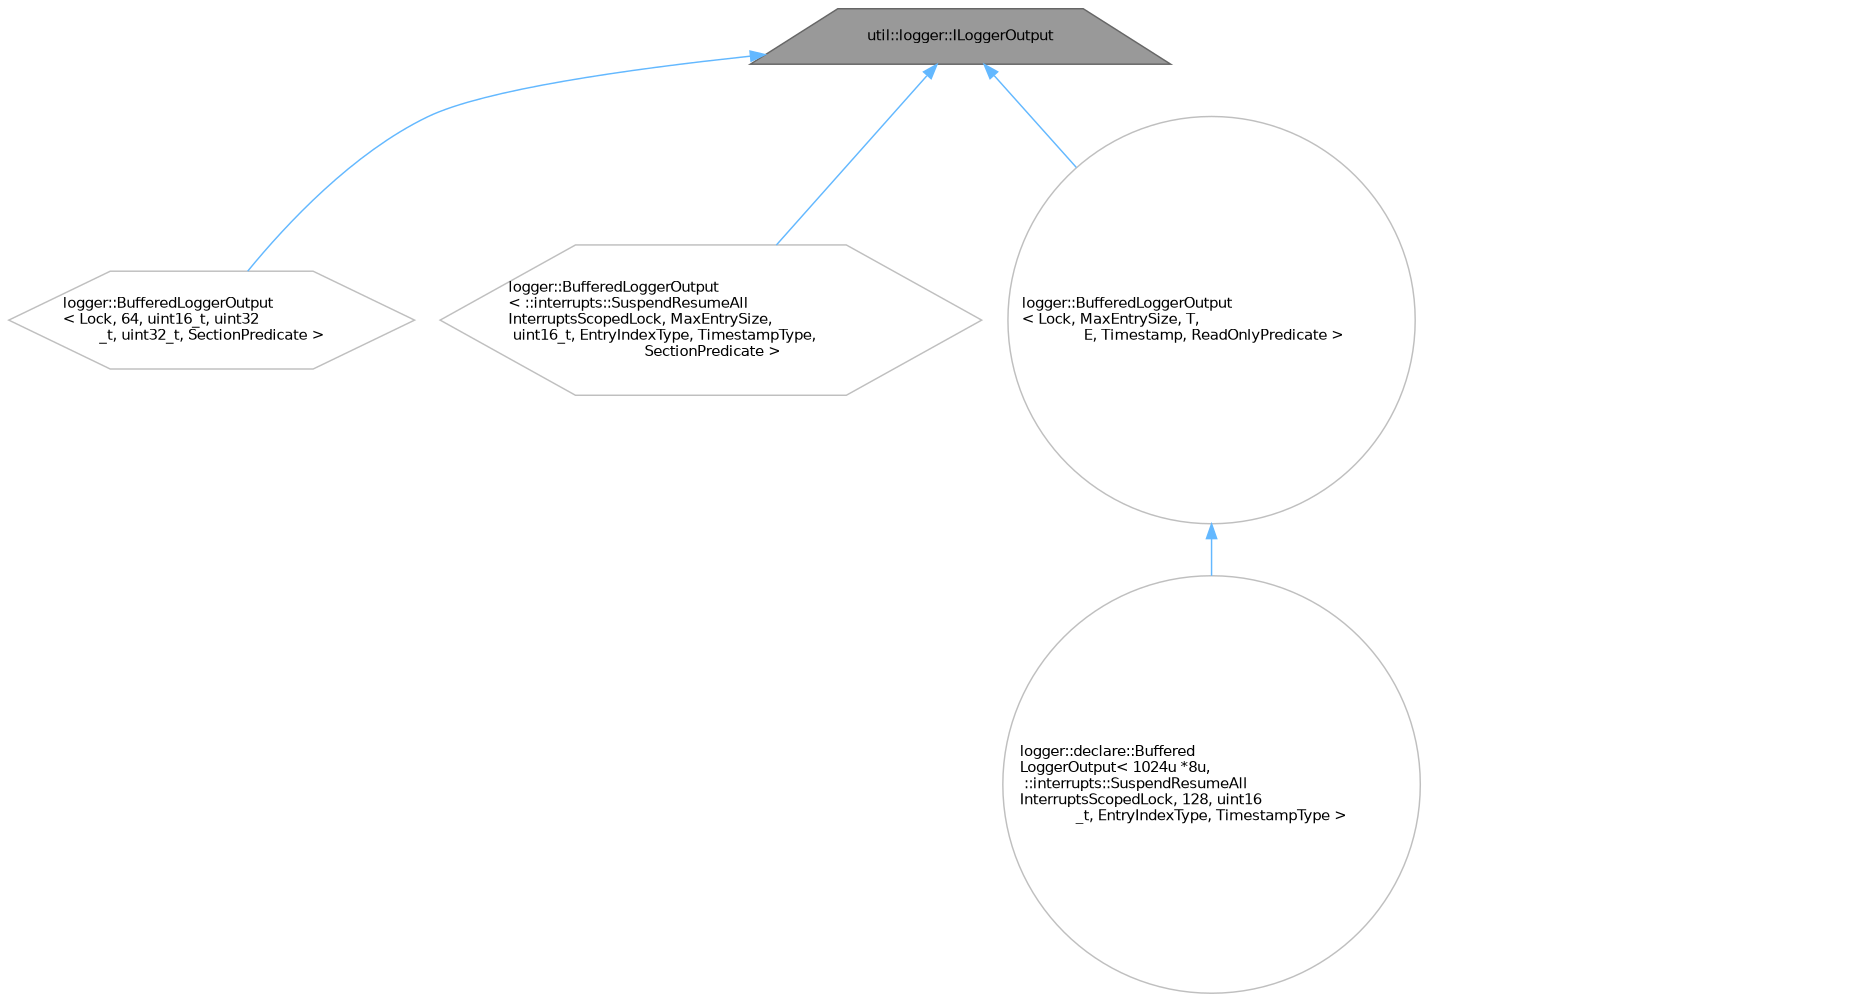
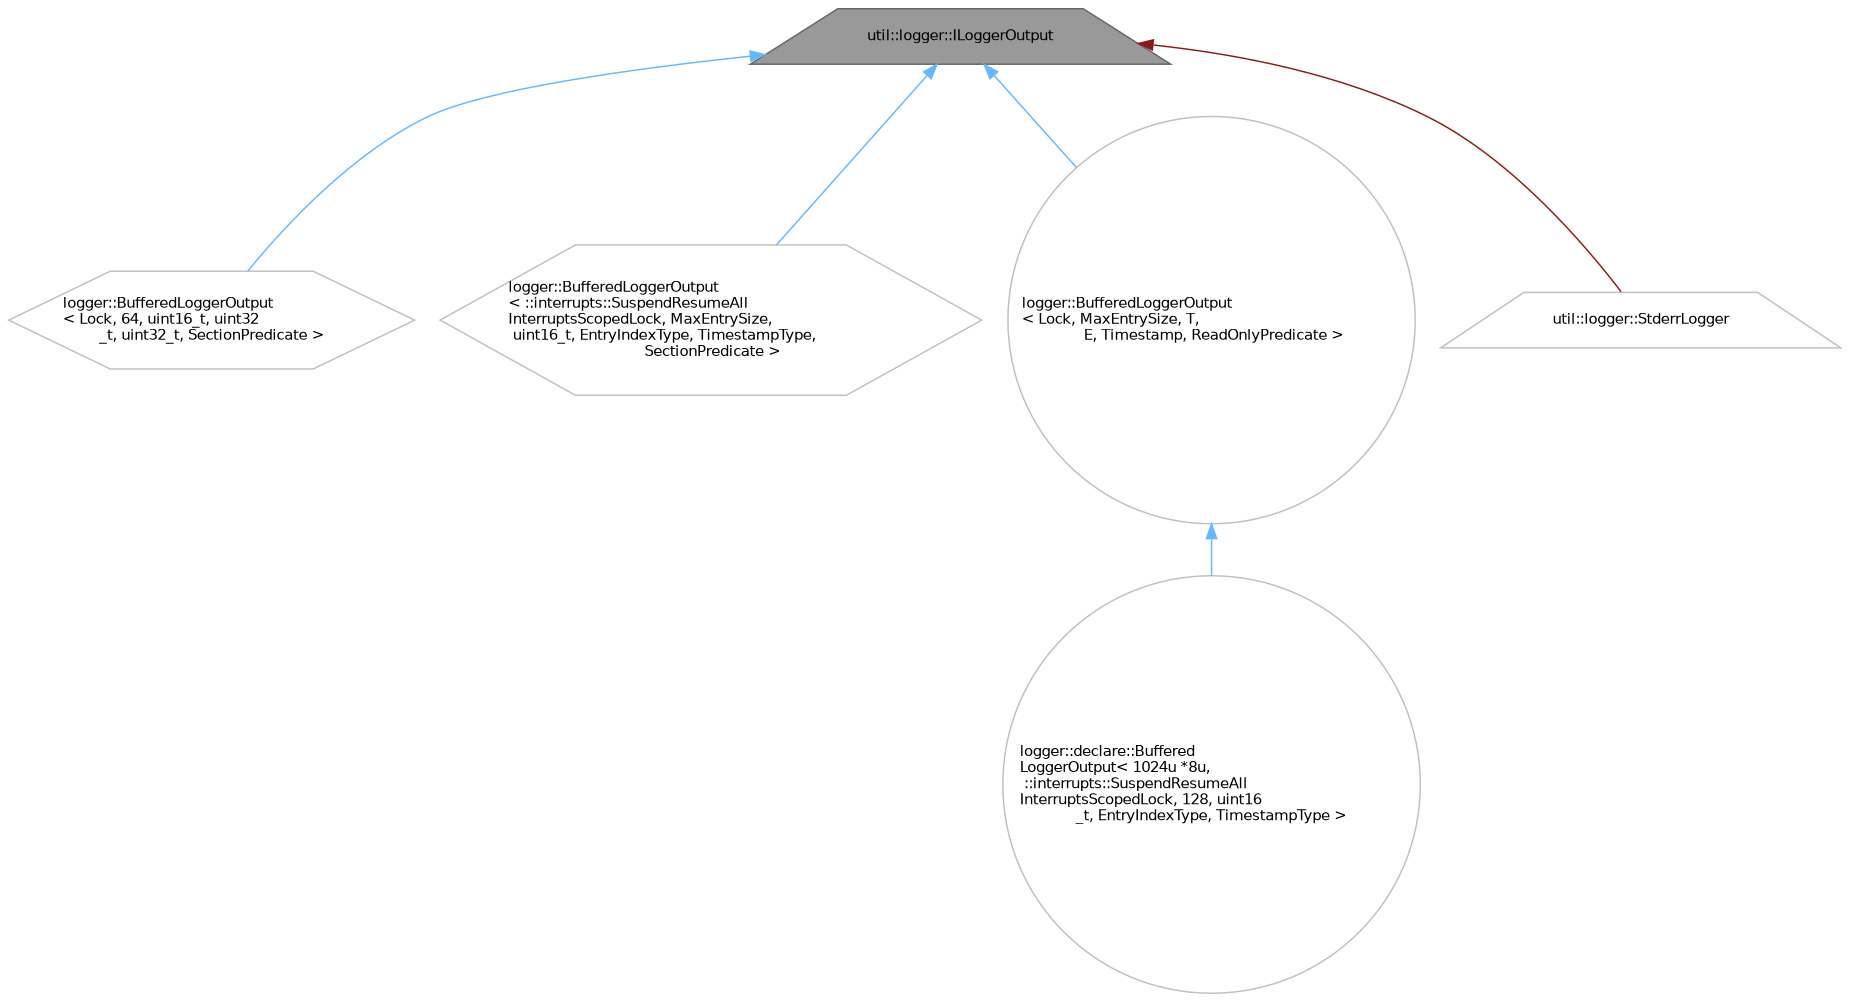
none -> (1641, 320)
